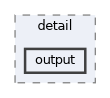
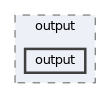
(55, 27) -> (55, 27)
